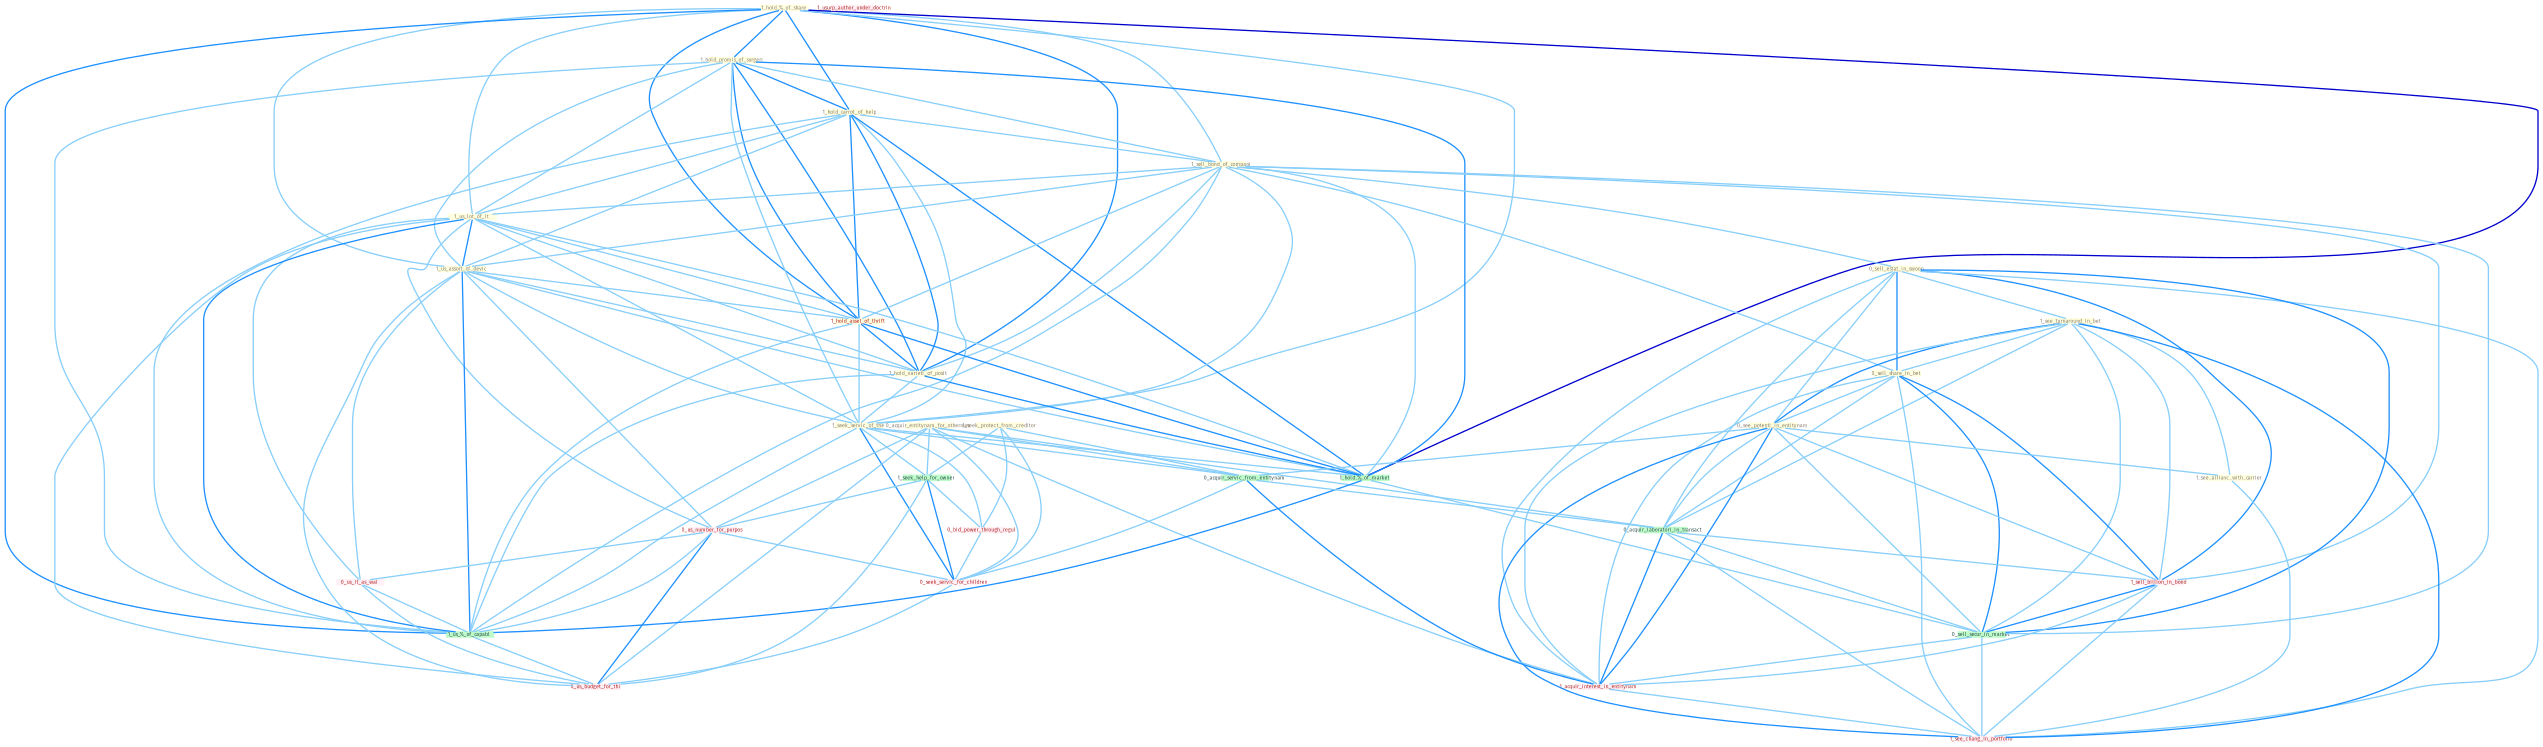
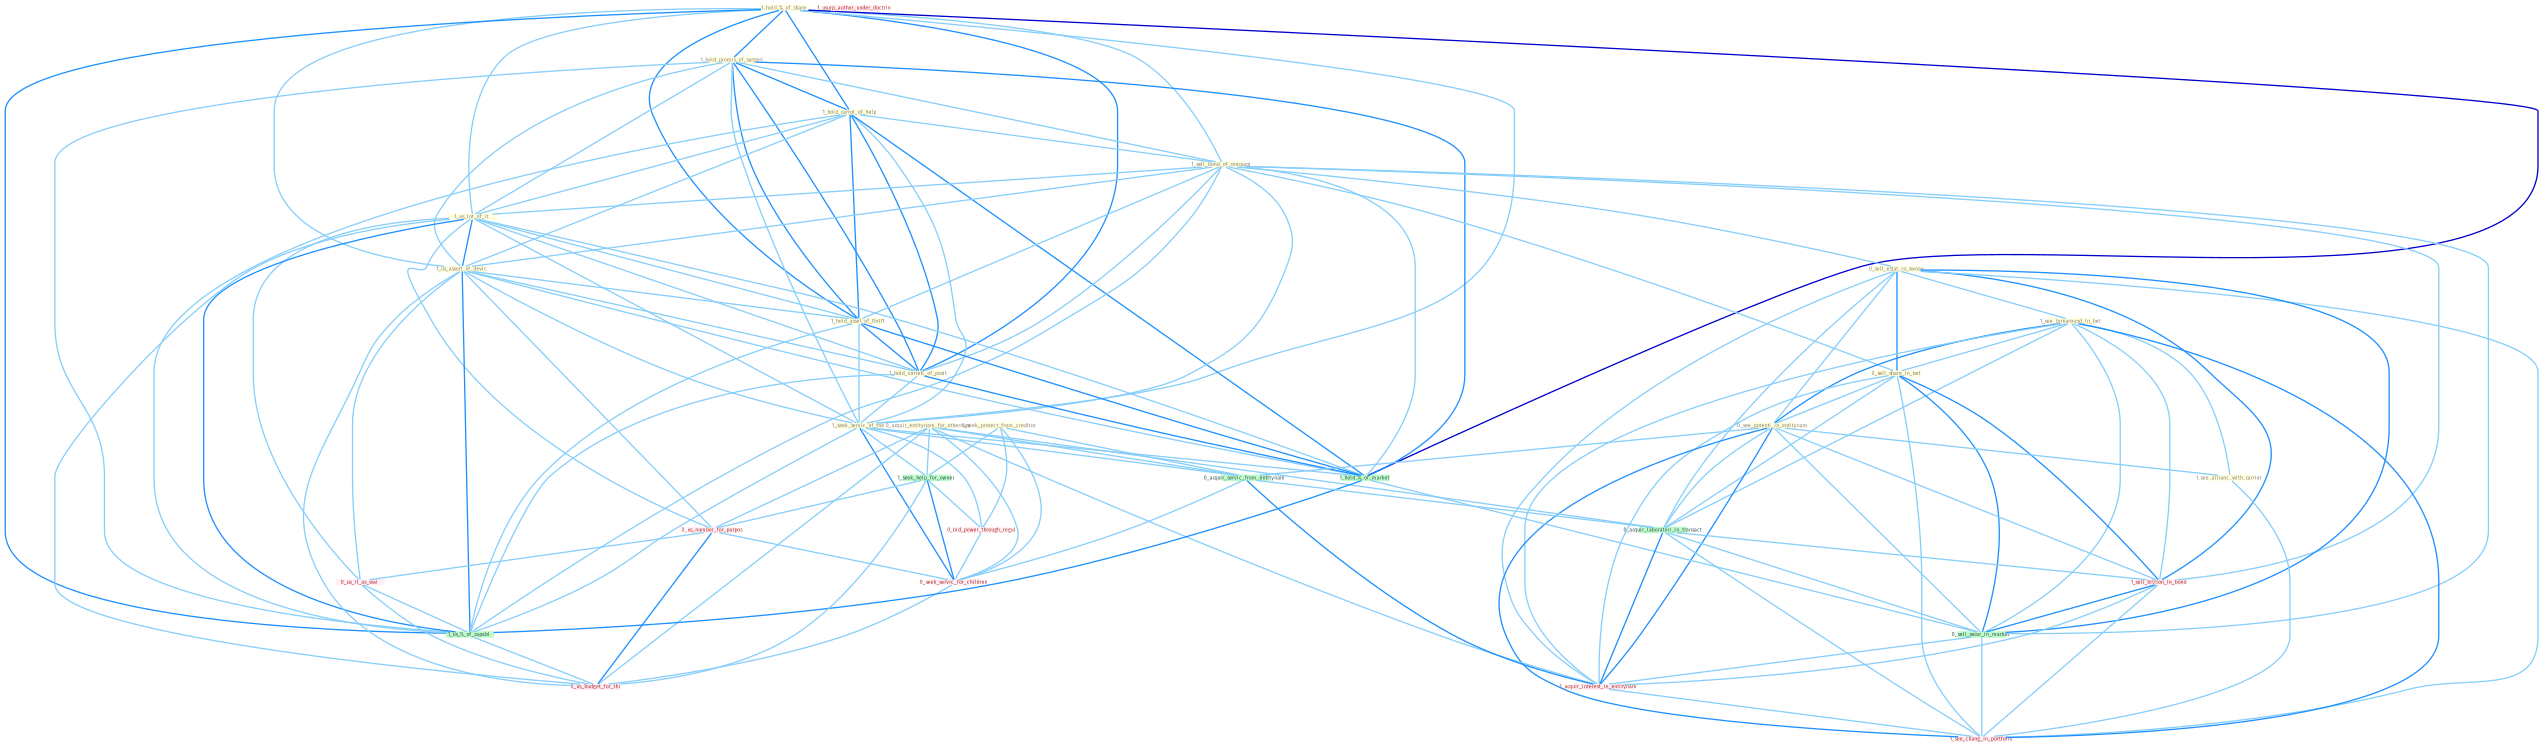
(859, 321) -> (859, 321)
(604, 601) -> none
